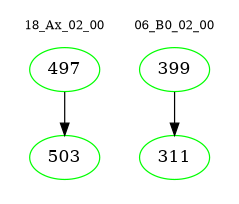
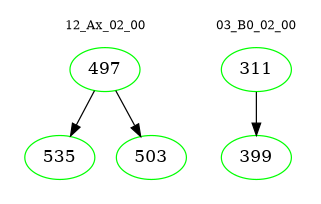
(65, 26) -> (106, 26)
(175, 26) -> (256, 26)
(175, 108) -> (256, 108)
none -> (60, 157)
